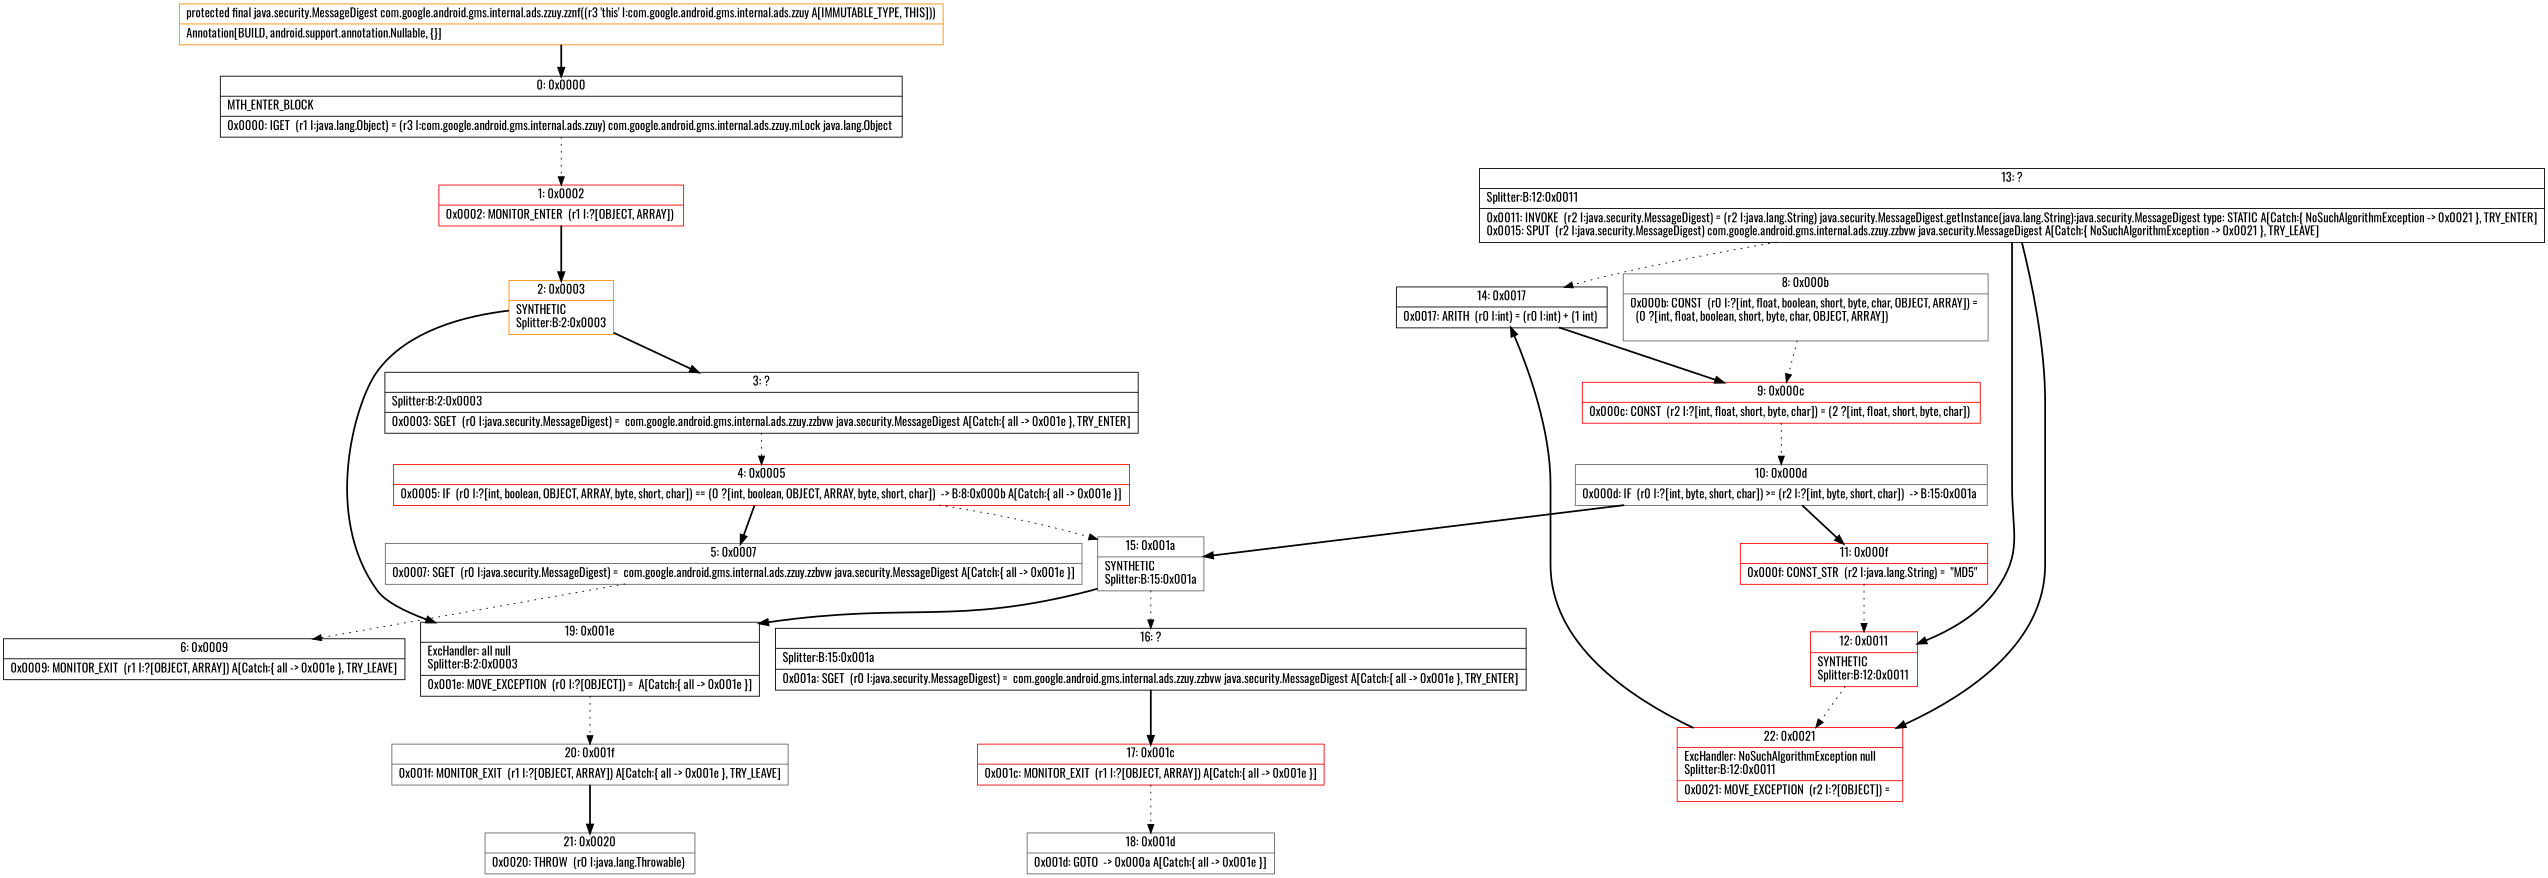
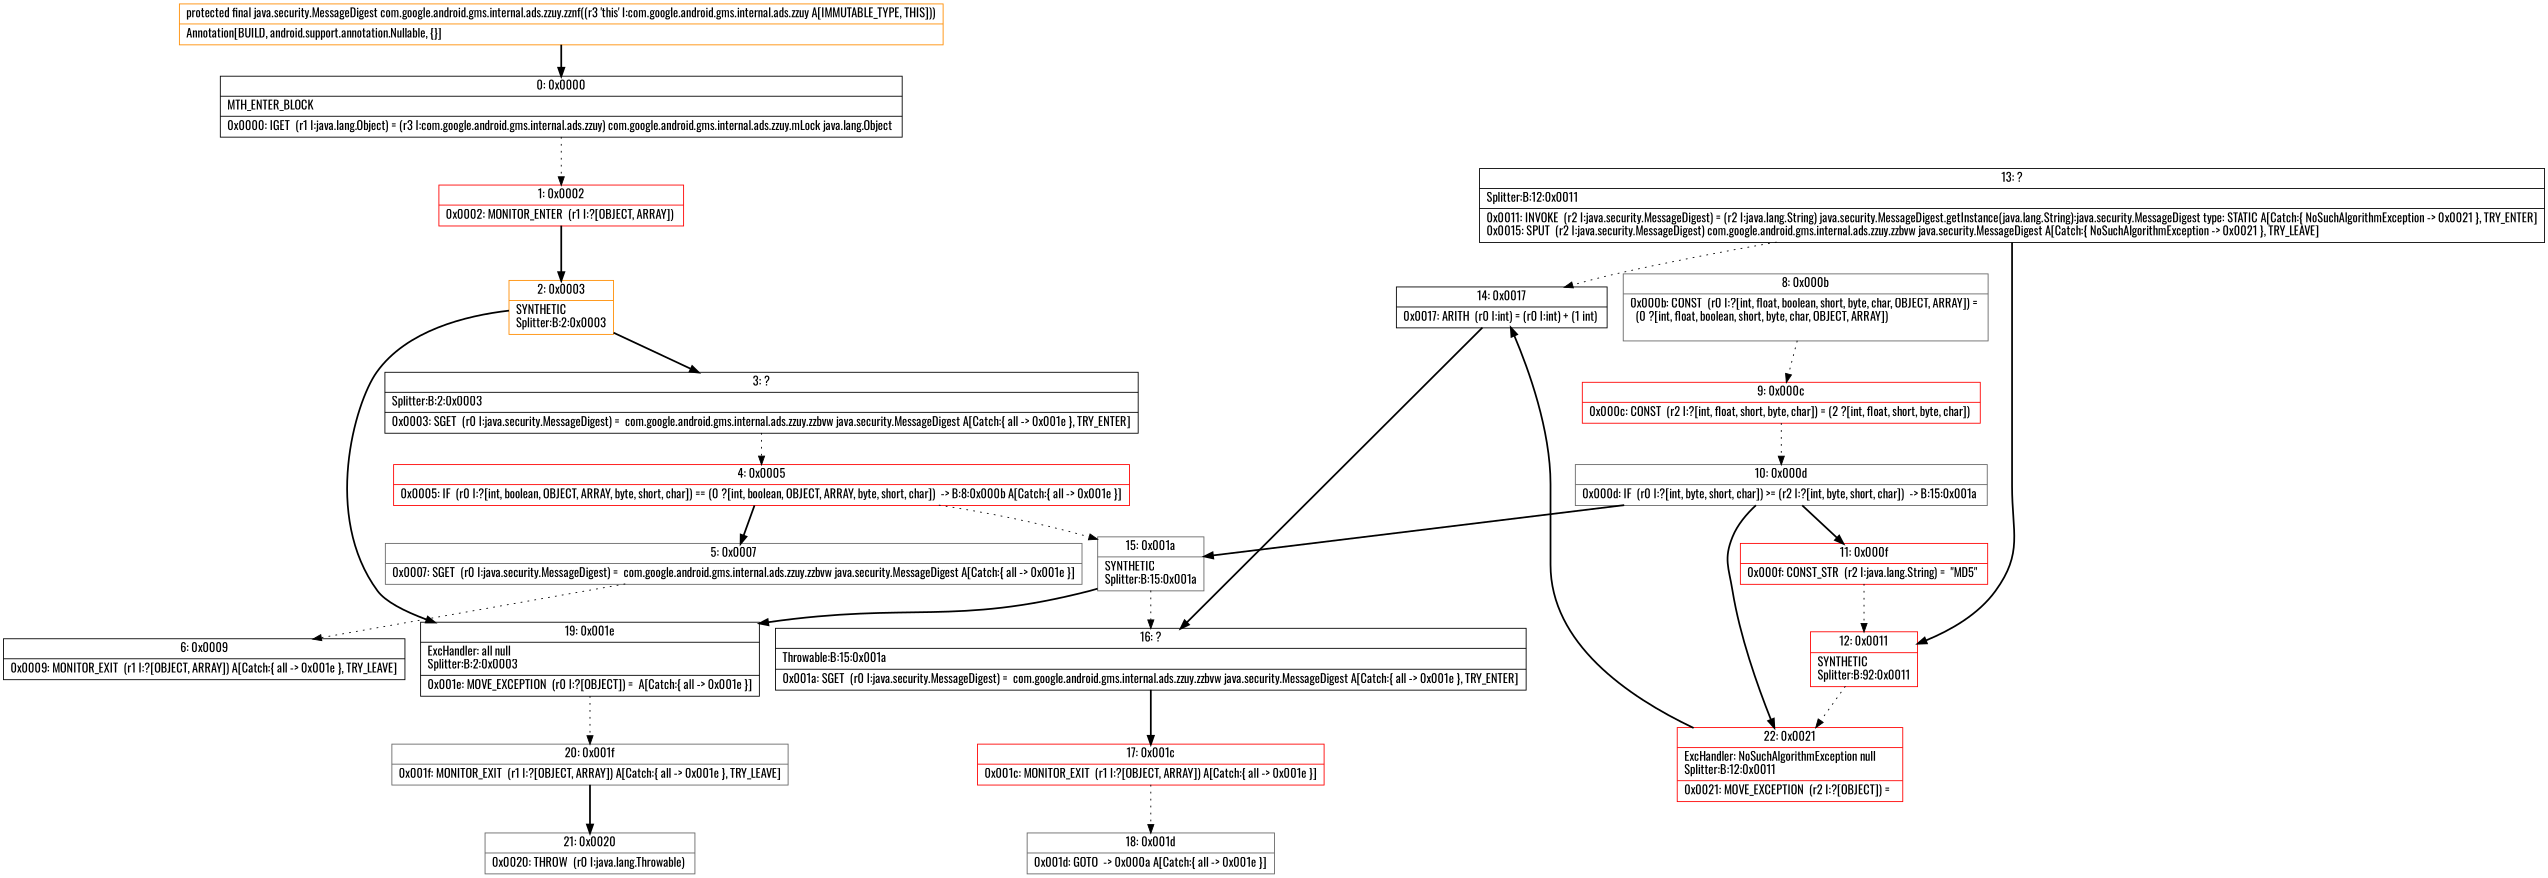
(1637, 354) -> (1335, 475)
(2045, 514) -> (1736, 610)
(829, 658) -> (835, 658)
(1864, 676) -> (1864, 676)
